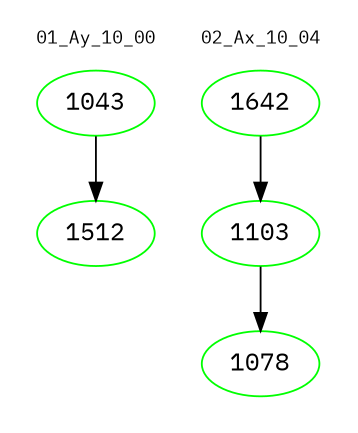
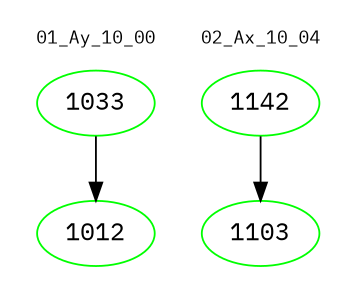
(96, 103) -> (96, 103)
(261, 103) -> (261, 103)
(96, 233) -> (96, 233)
(261, 364) -> none
